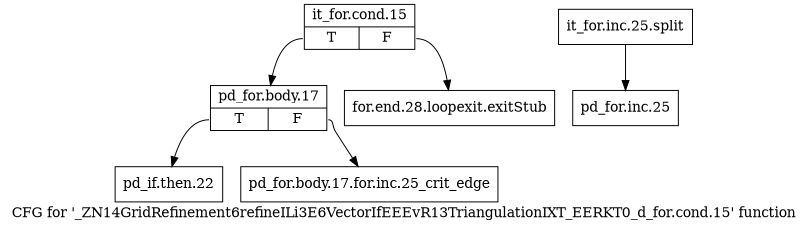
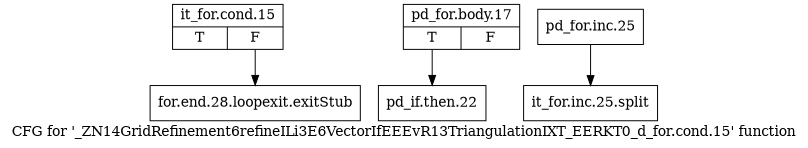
(282, 52) -> none
(626, 63) -> (591, 60)
(369, 184) -> none
